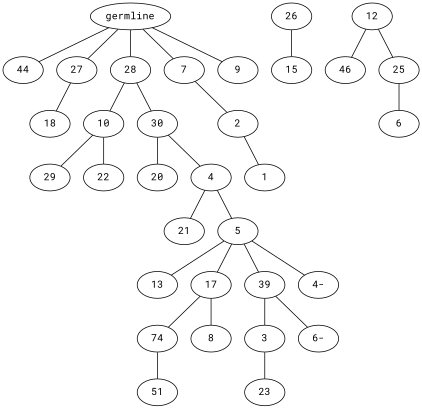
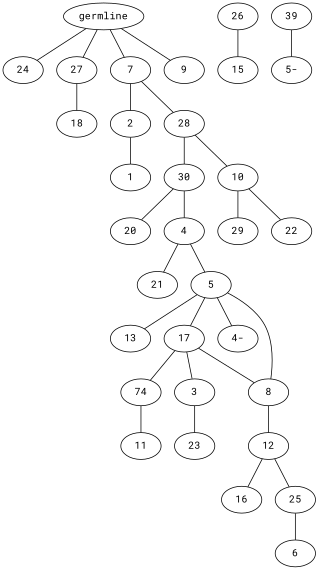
(131, 43) -> (157, 97)
(23, 70) -> (23, 70)
(345, 70) -> (242, 500)
(251, 258) -> (266, 327)
(265, 312) -> (189, 365)
(318, 339) -> (292, 70)
(157, 392) -> (141, 446)
none -> (268, 419)
